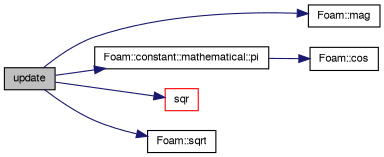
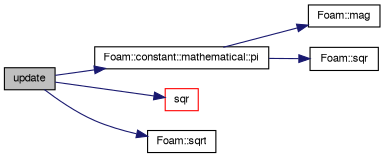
(165, 20) -> (260, 38)
(344, 59) -> (344, 59)
